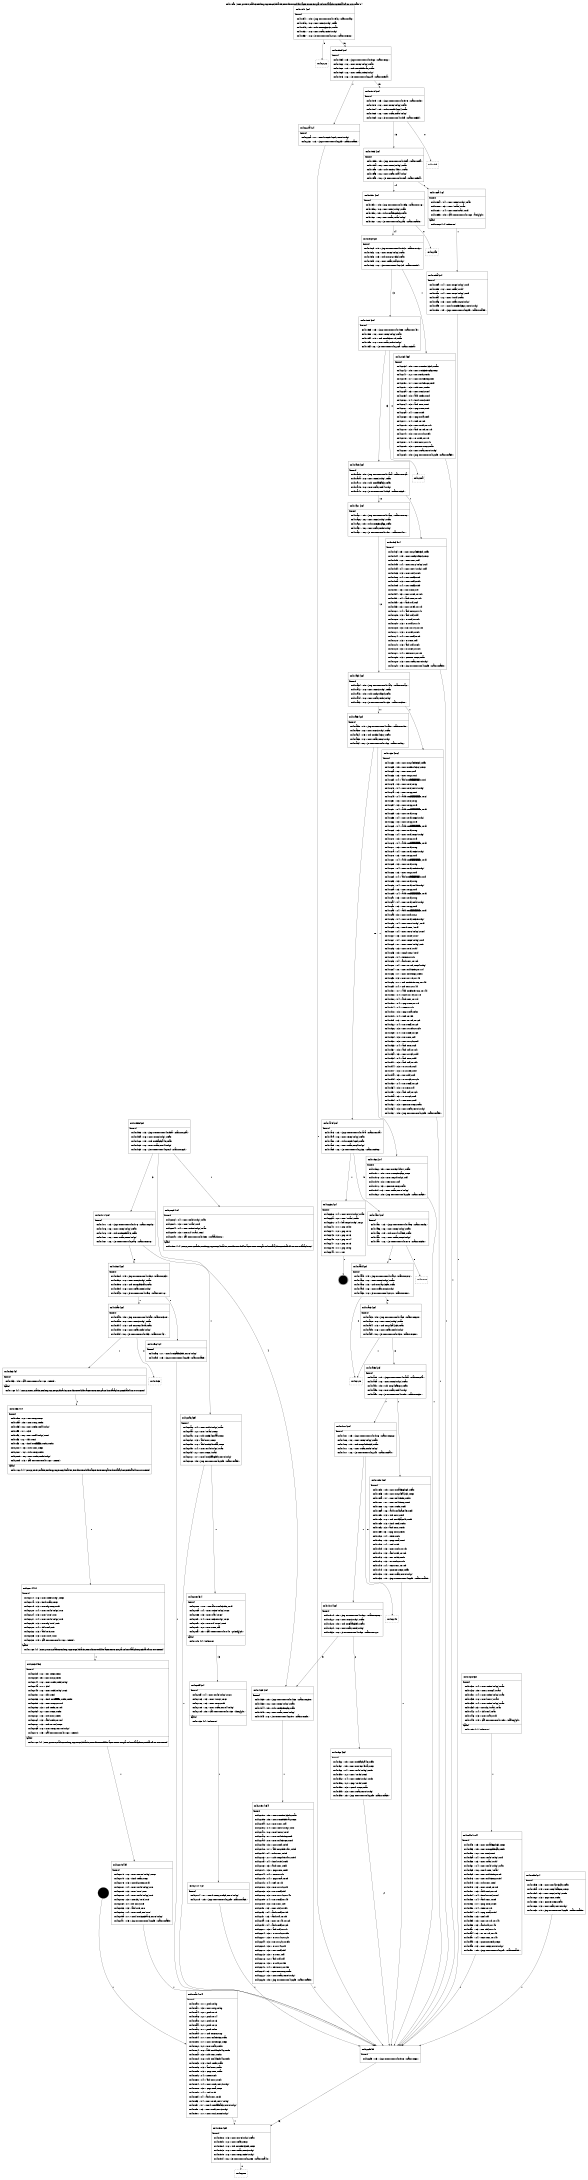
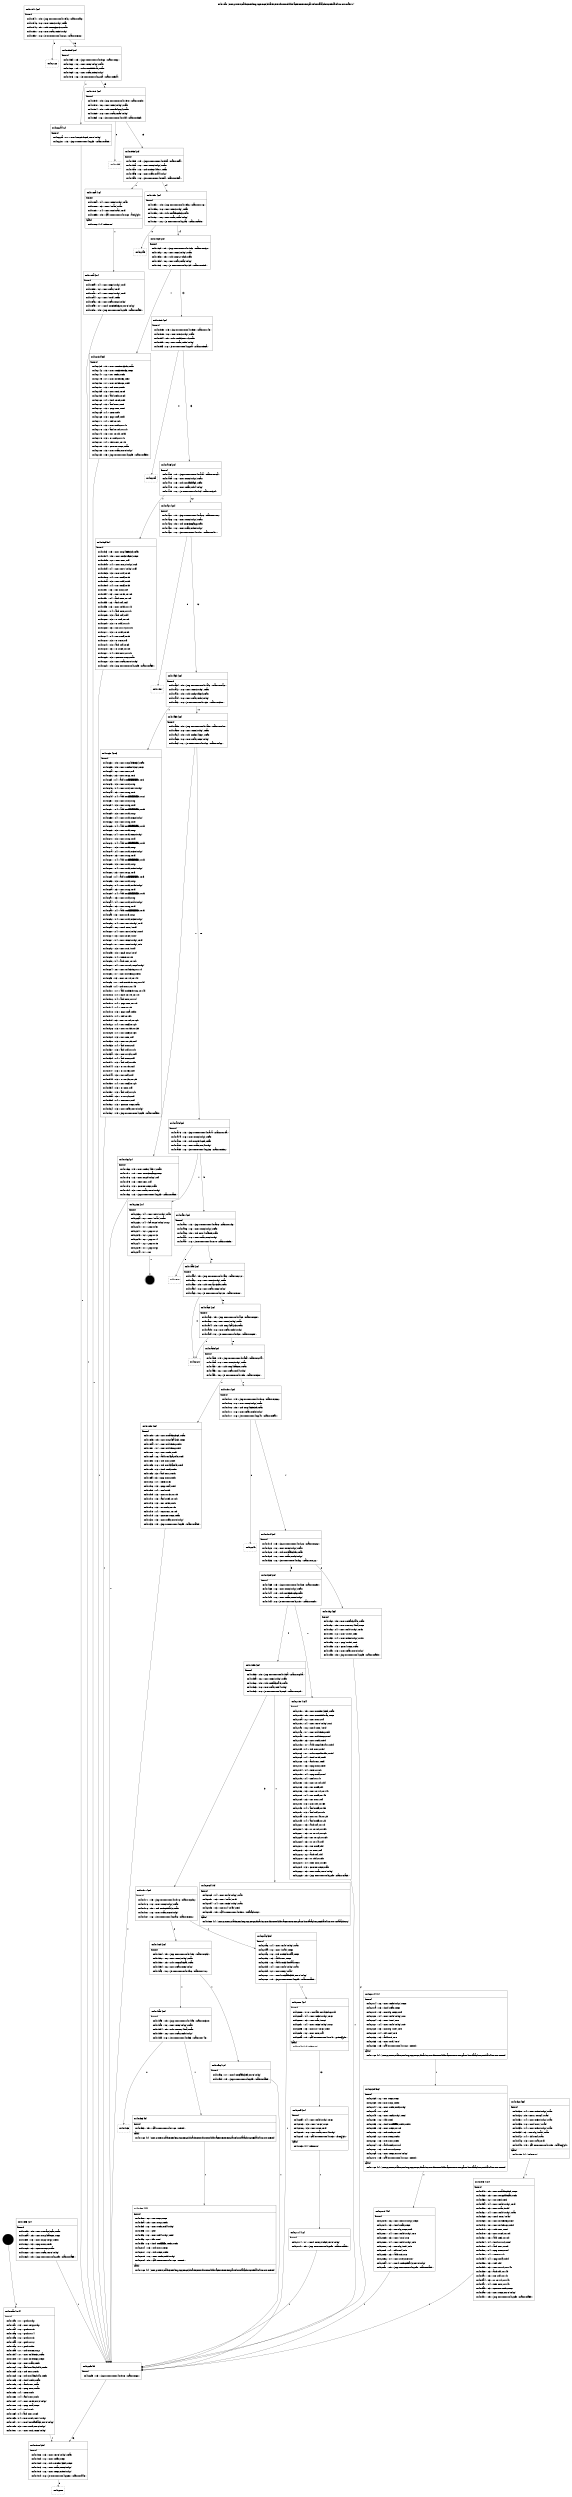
none -> (157, 689)
(277, 1393) -> (283, 1633)
(86, 1529) -> none
